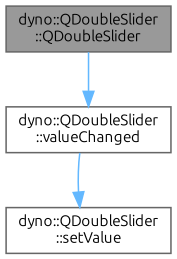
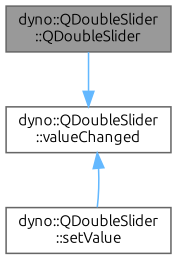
(78, 173) -> (99, 188)
